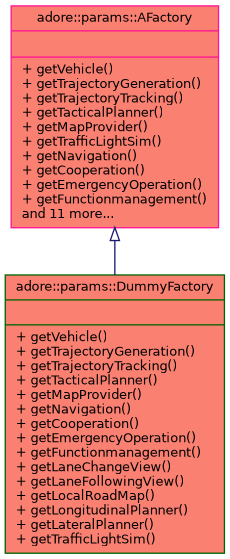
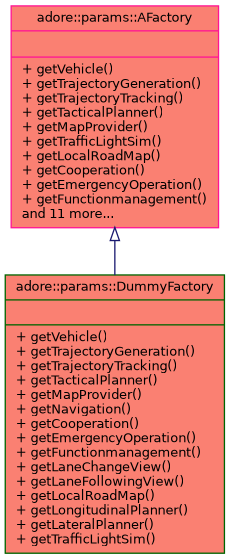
(79, 156) -> (91, 156)
